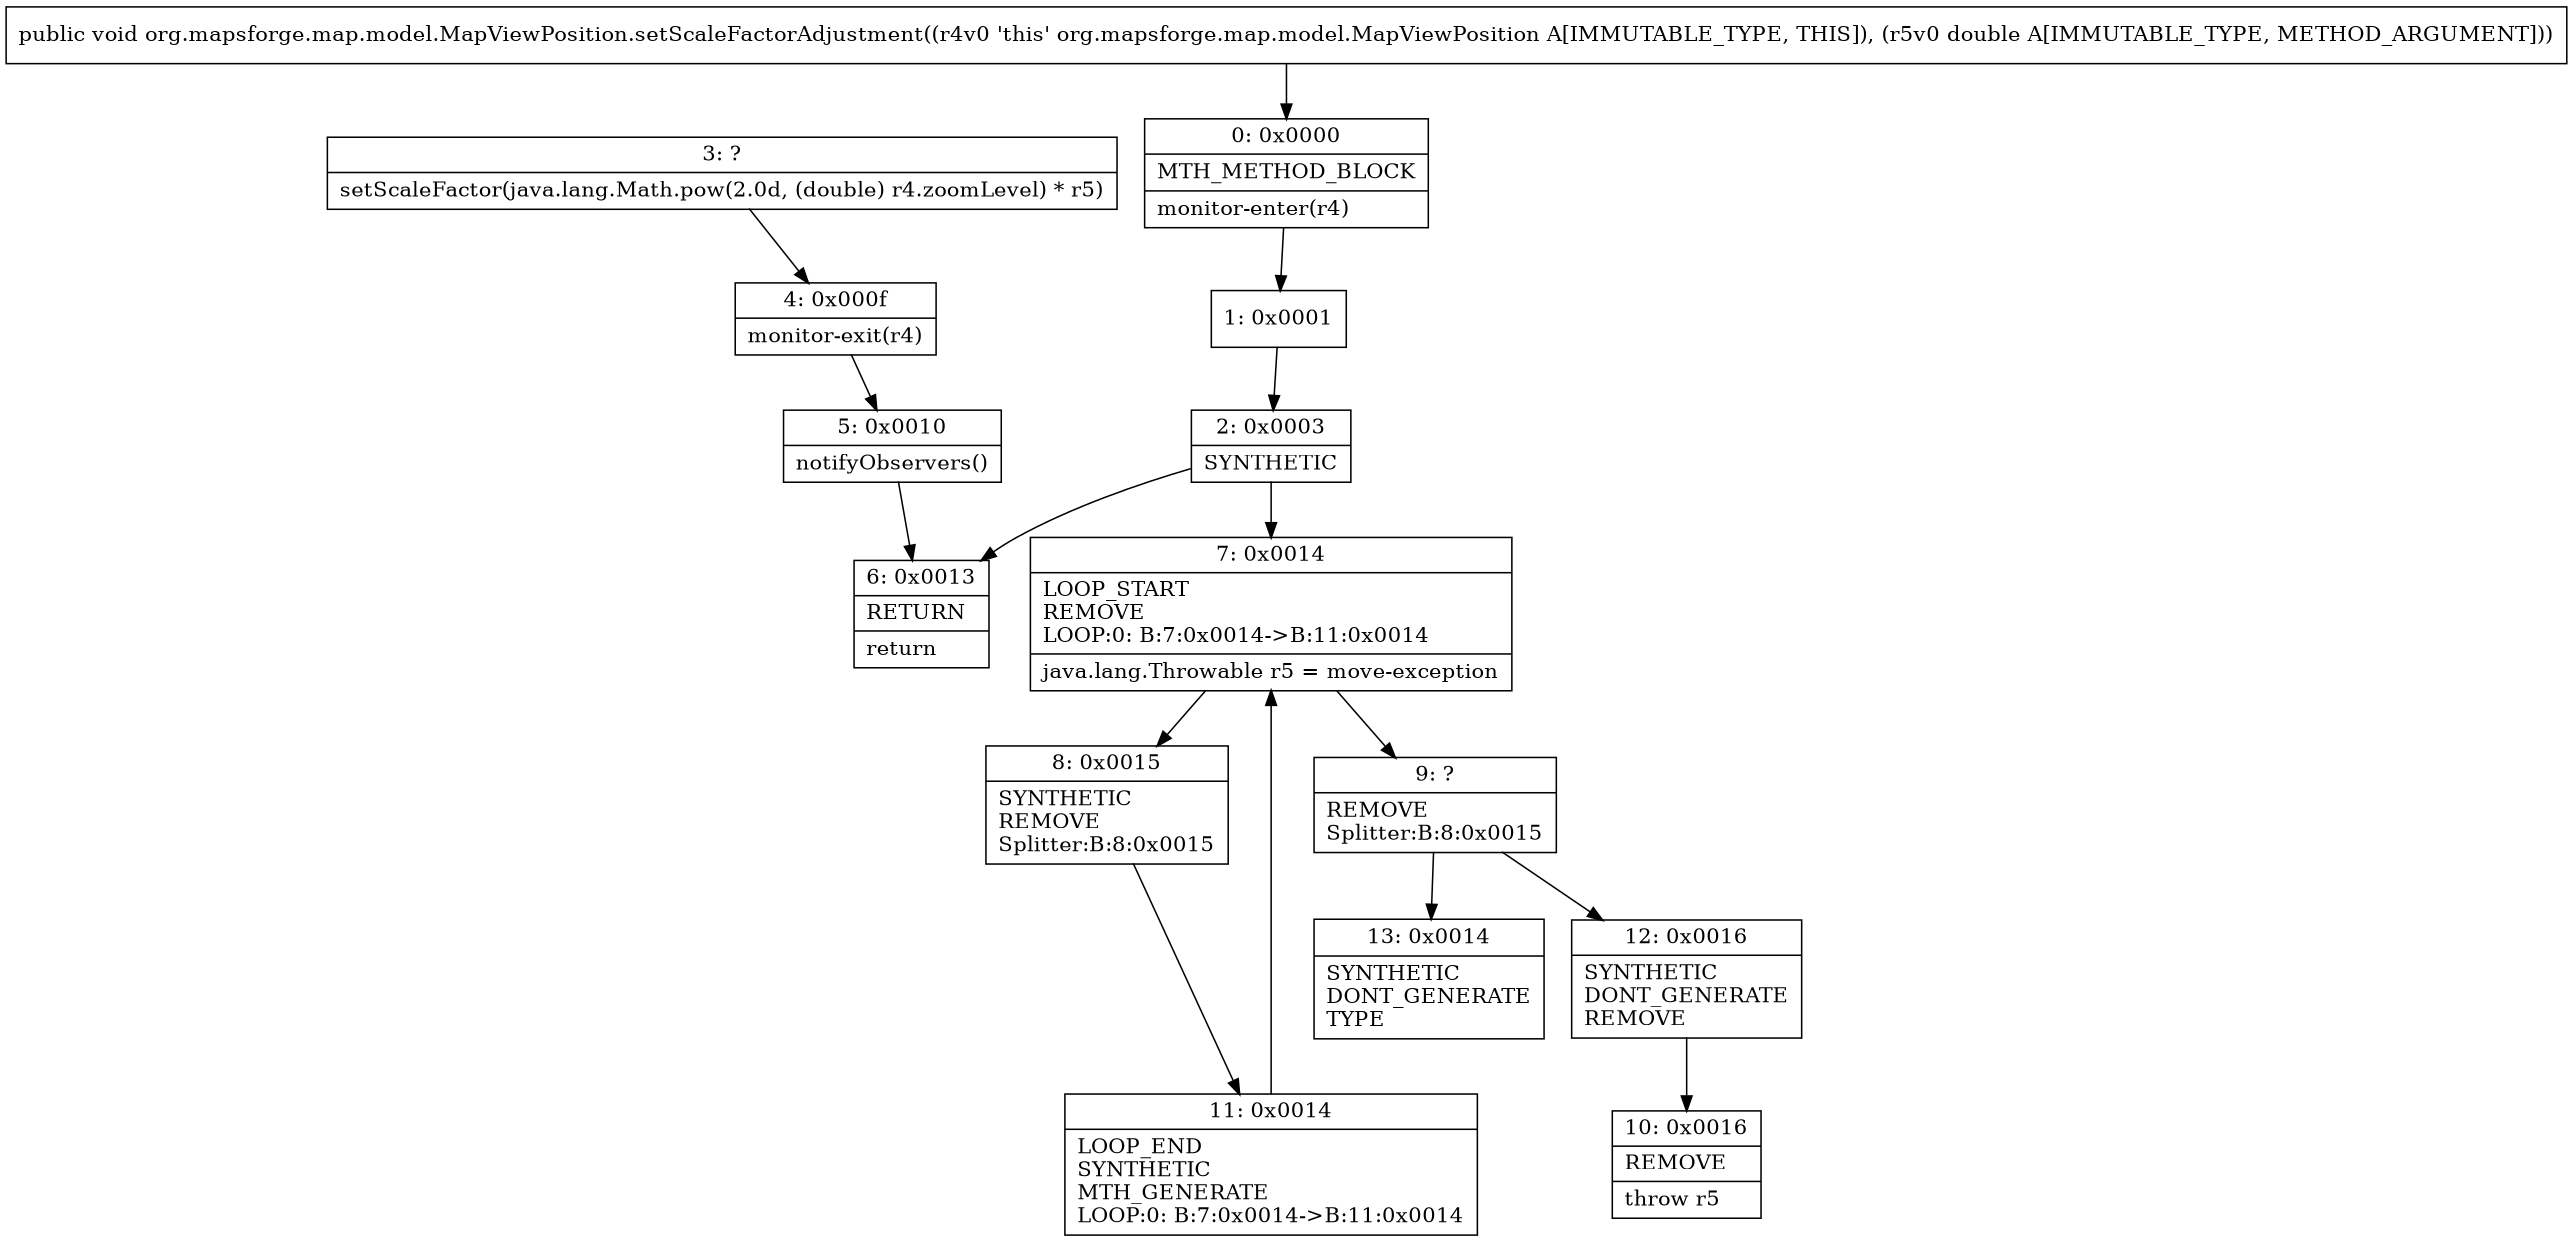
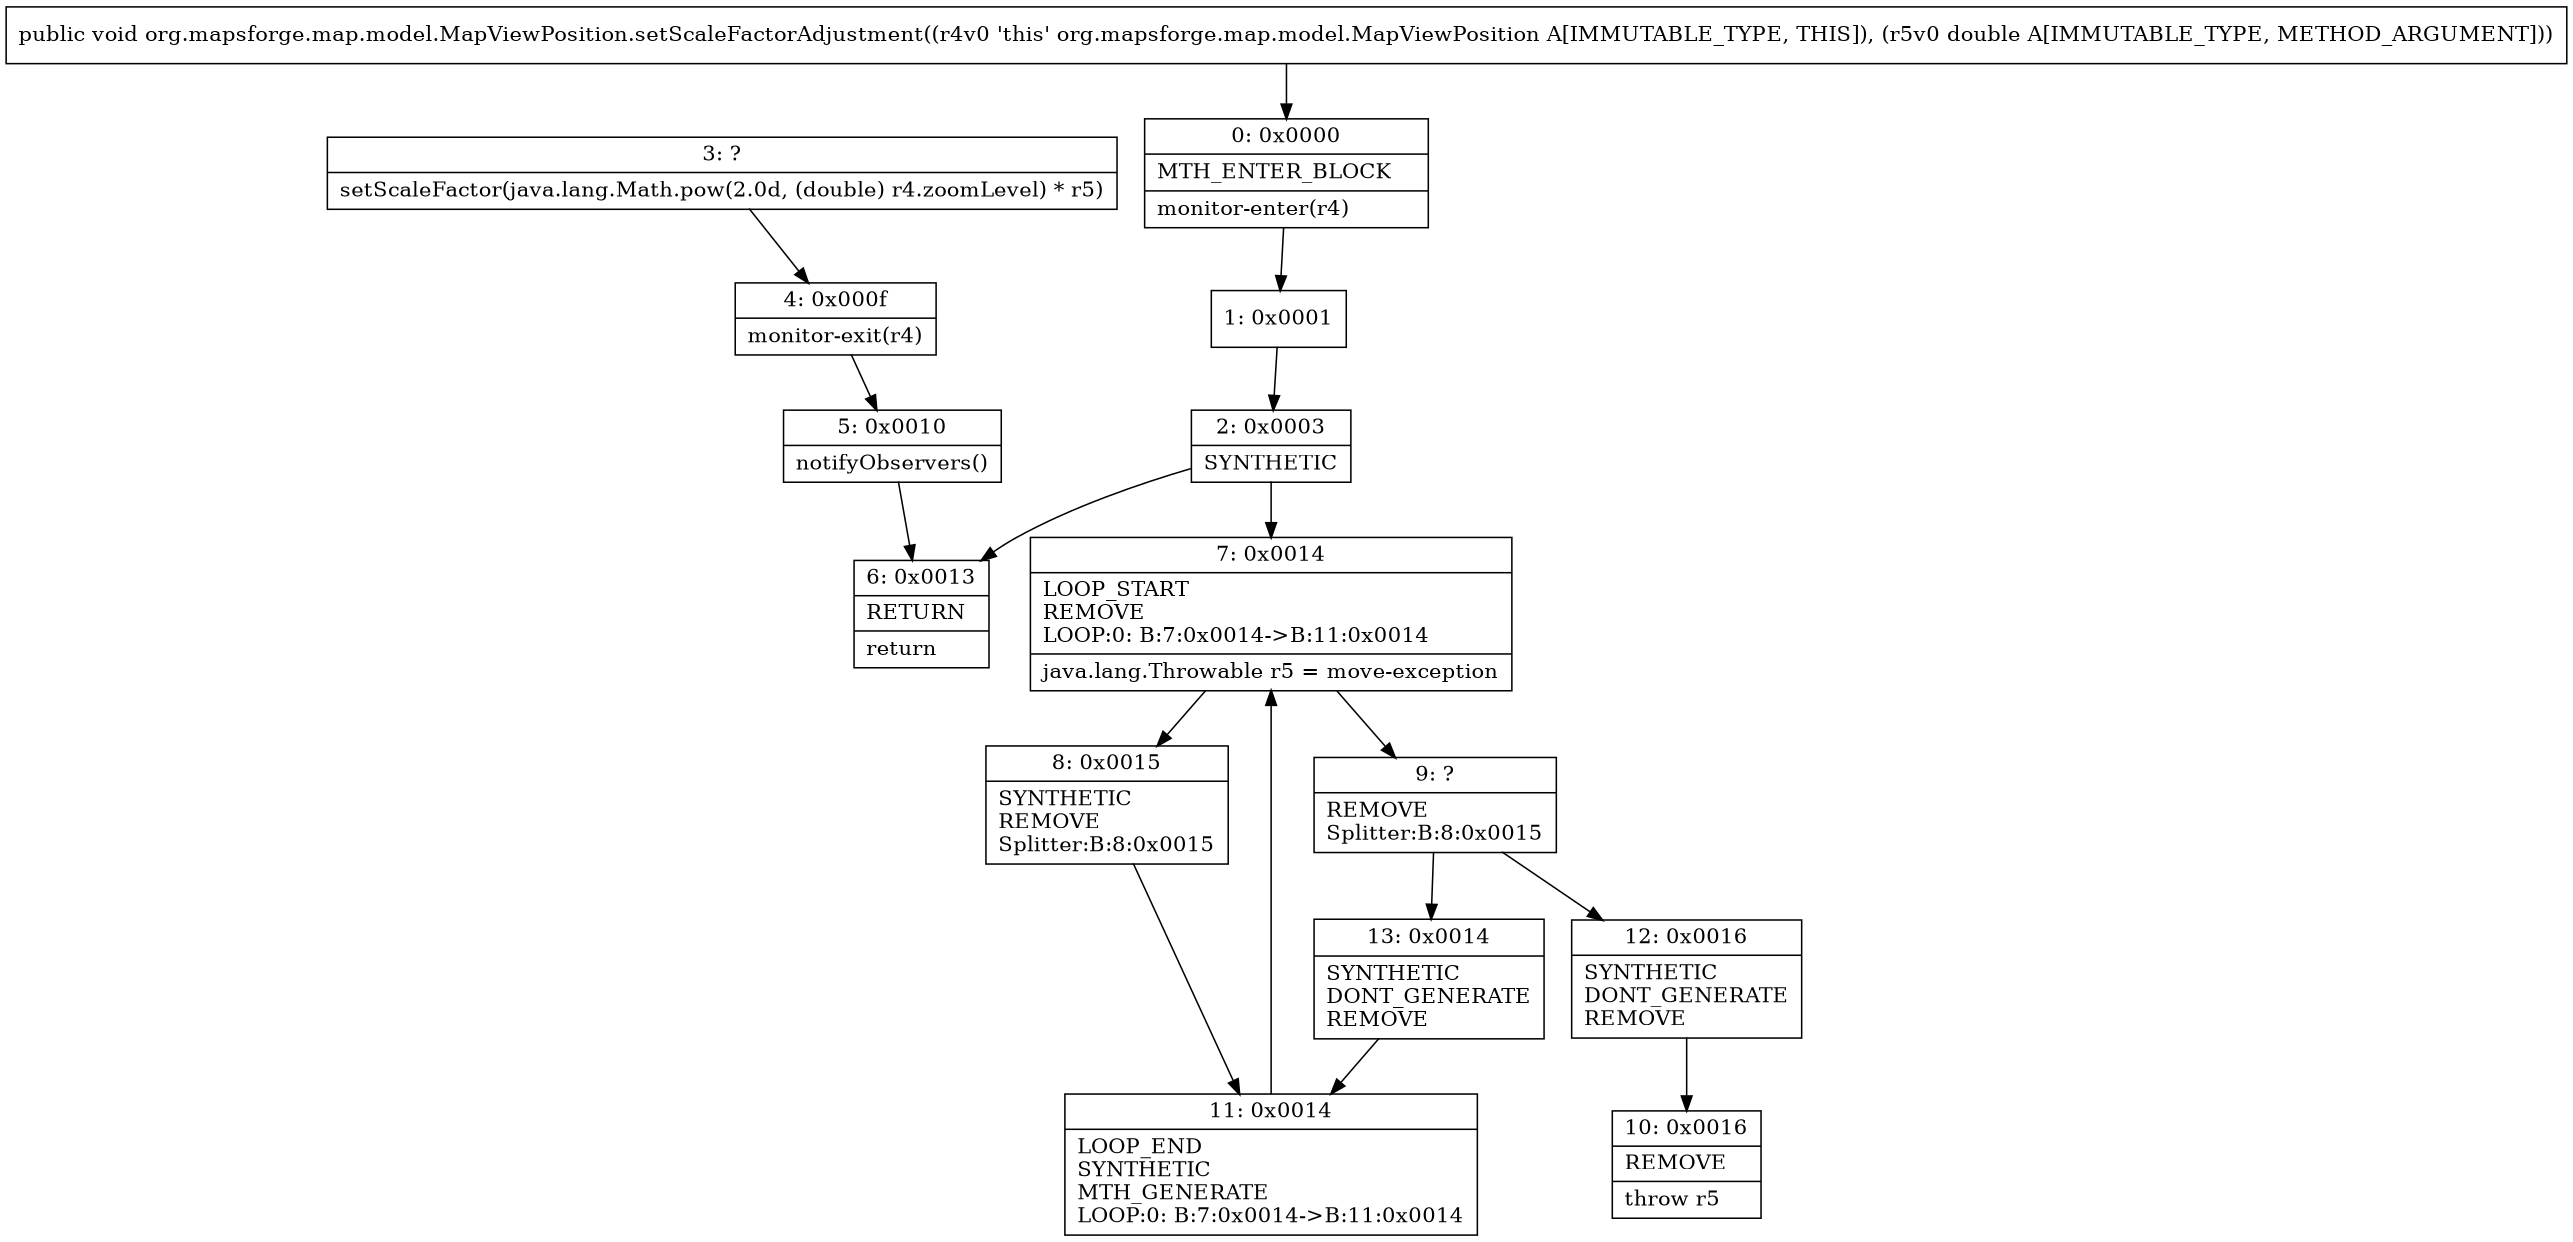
(1286, 172) -> (1275, 172)
(1356, 1020) -> (1378, 1020)
none -> (1360, 1060)
